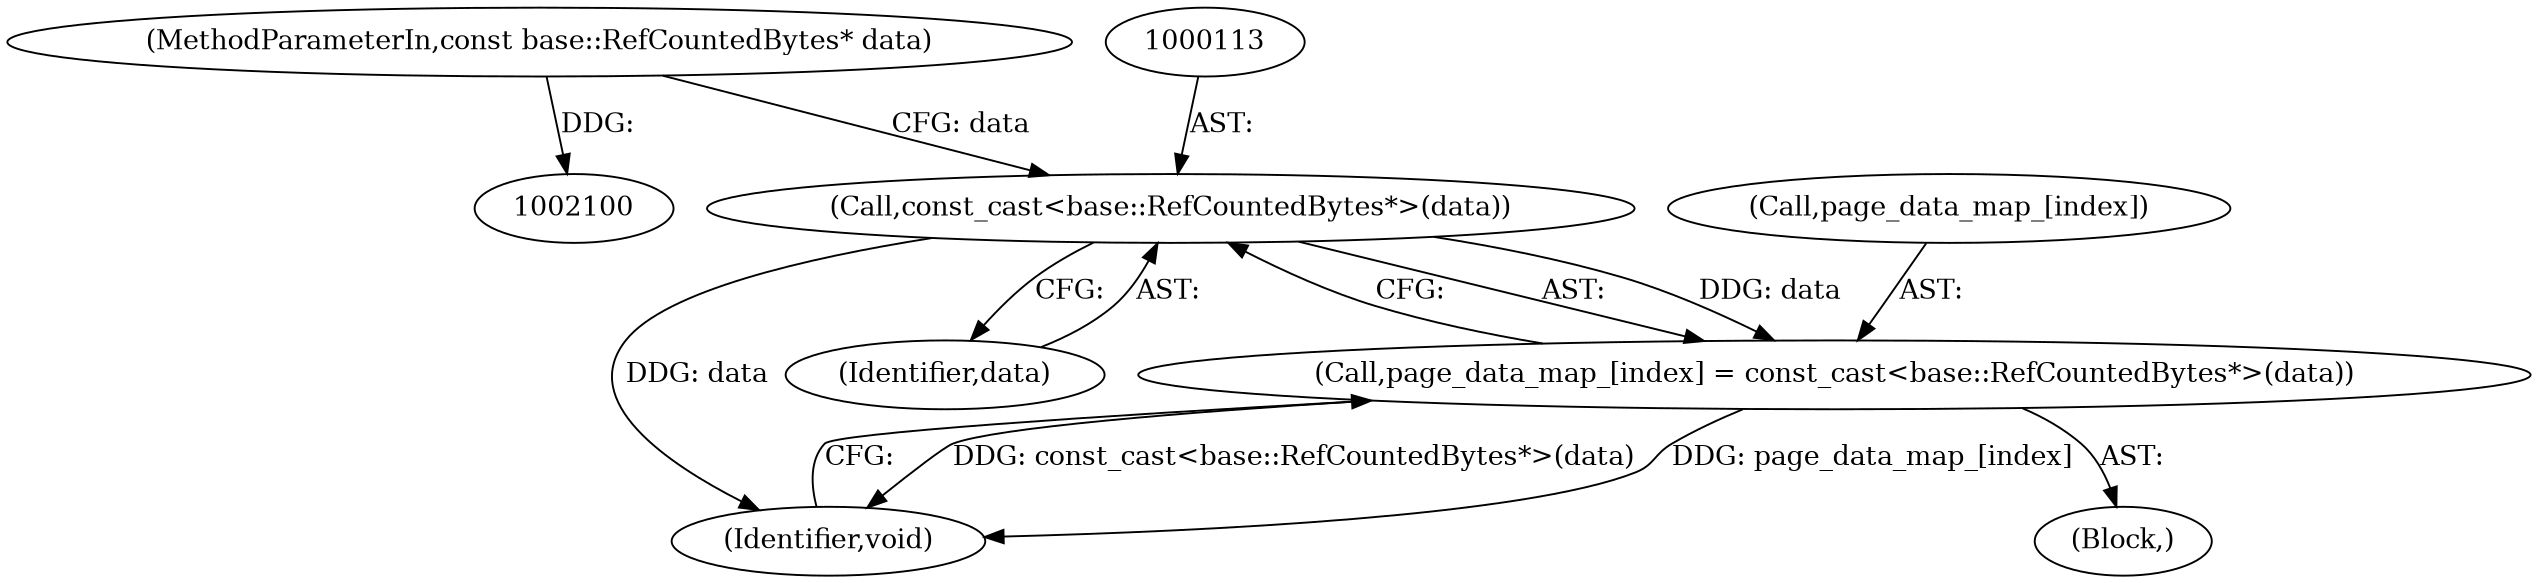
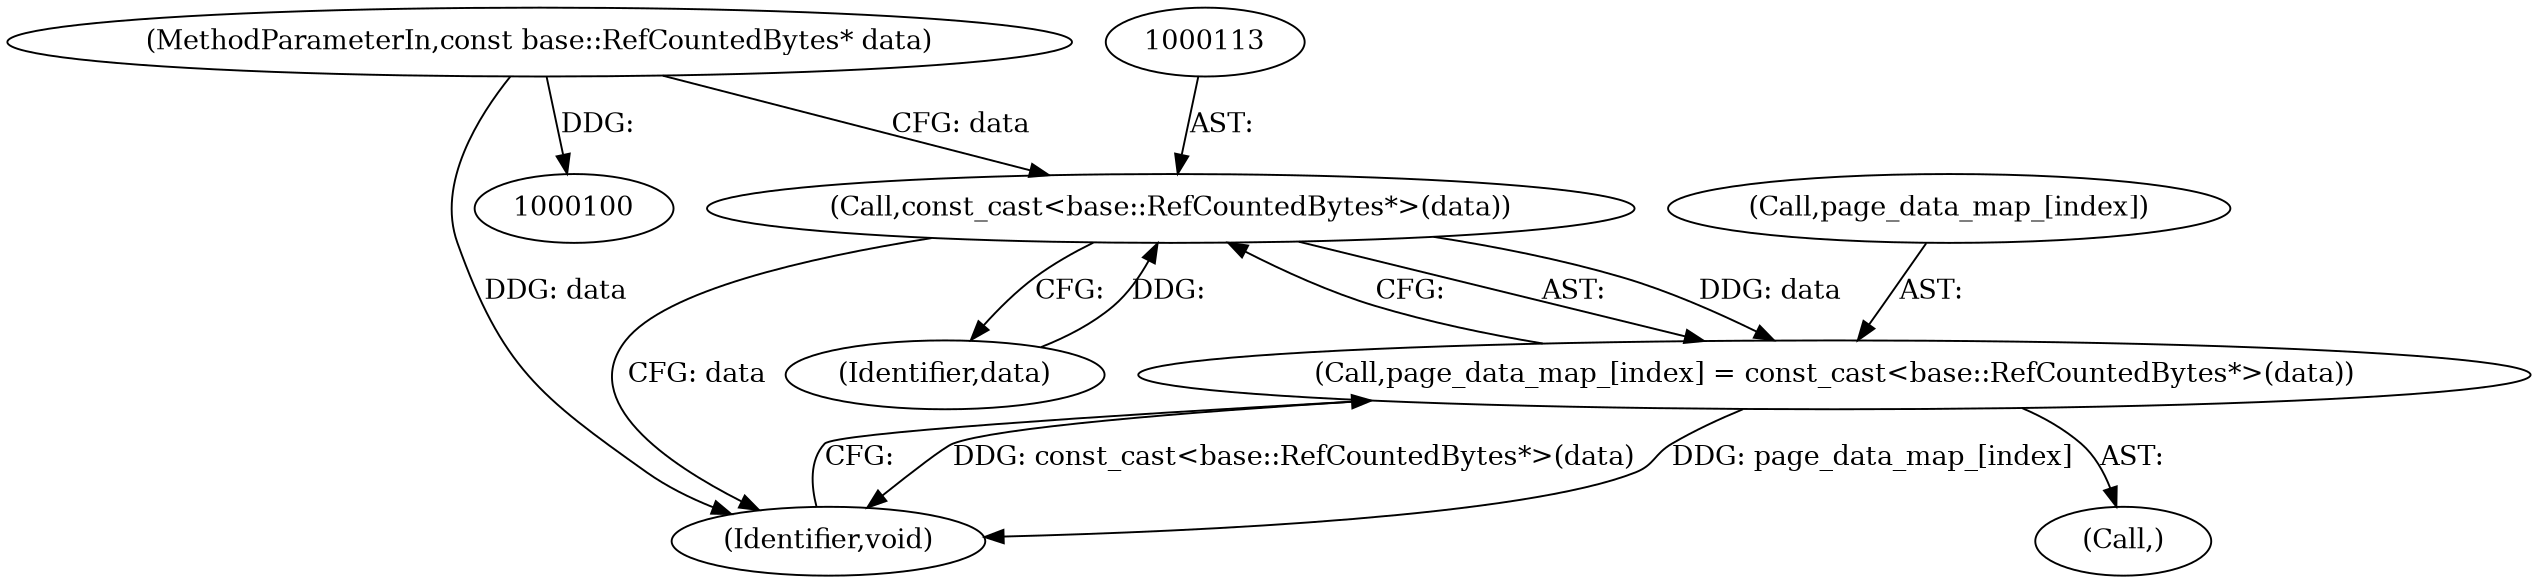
(574, 208) -> (574, 208)
(1173, 292) -> (1173, 292)
none -> (498, 333)
(697, 375) -> (697, 375)
(2123, 541) -> (2123, 541)
